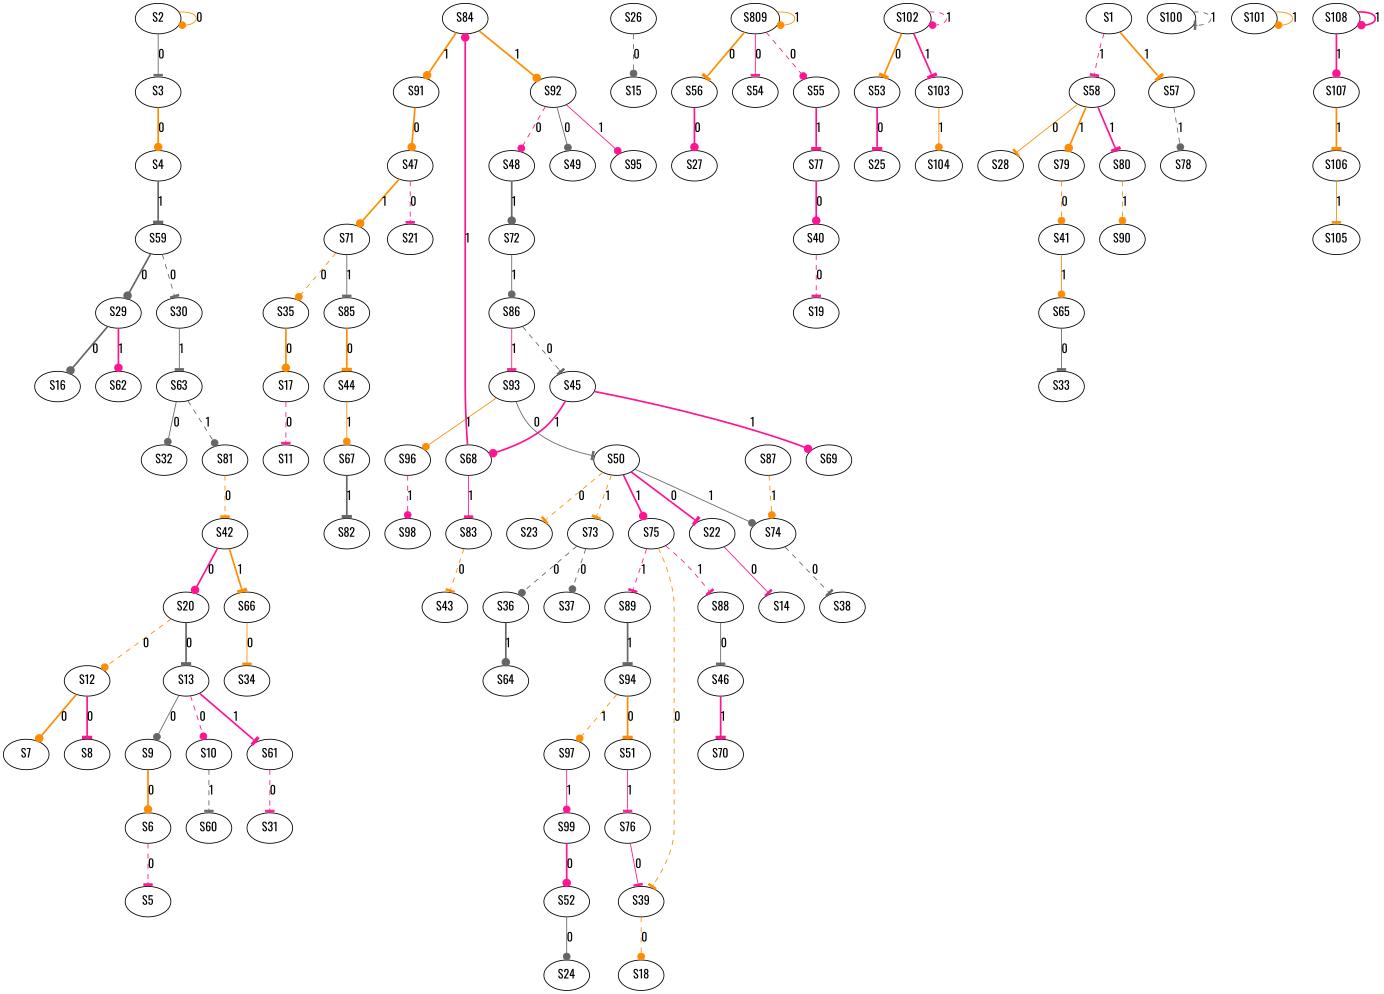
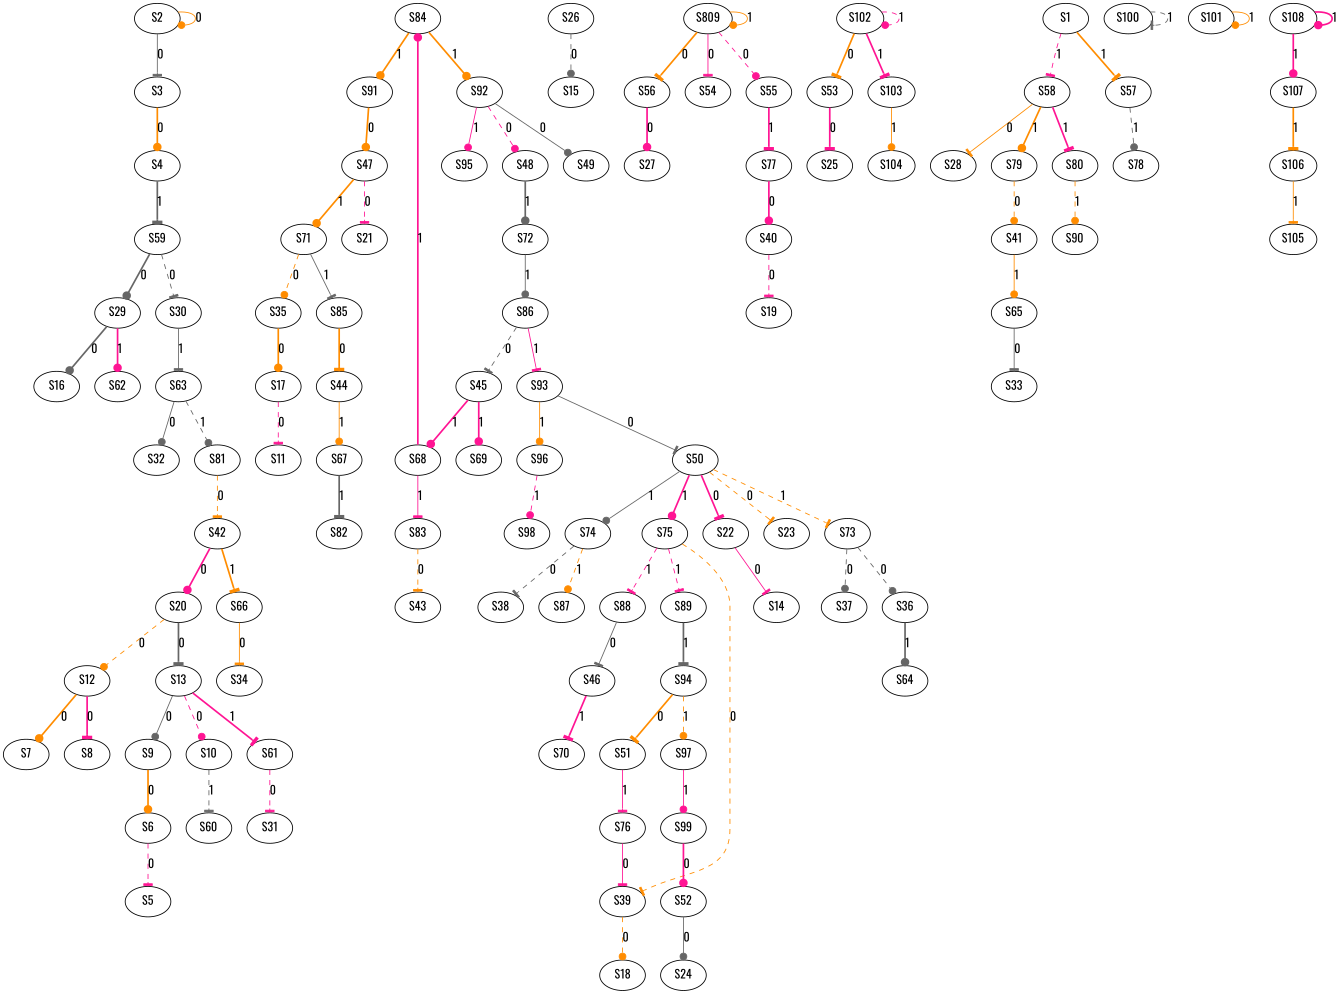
(770, 494) -> (576, 567)
